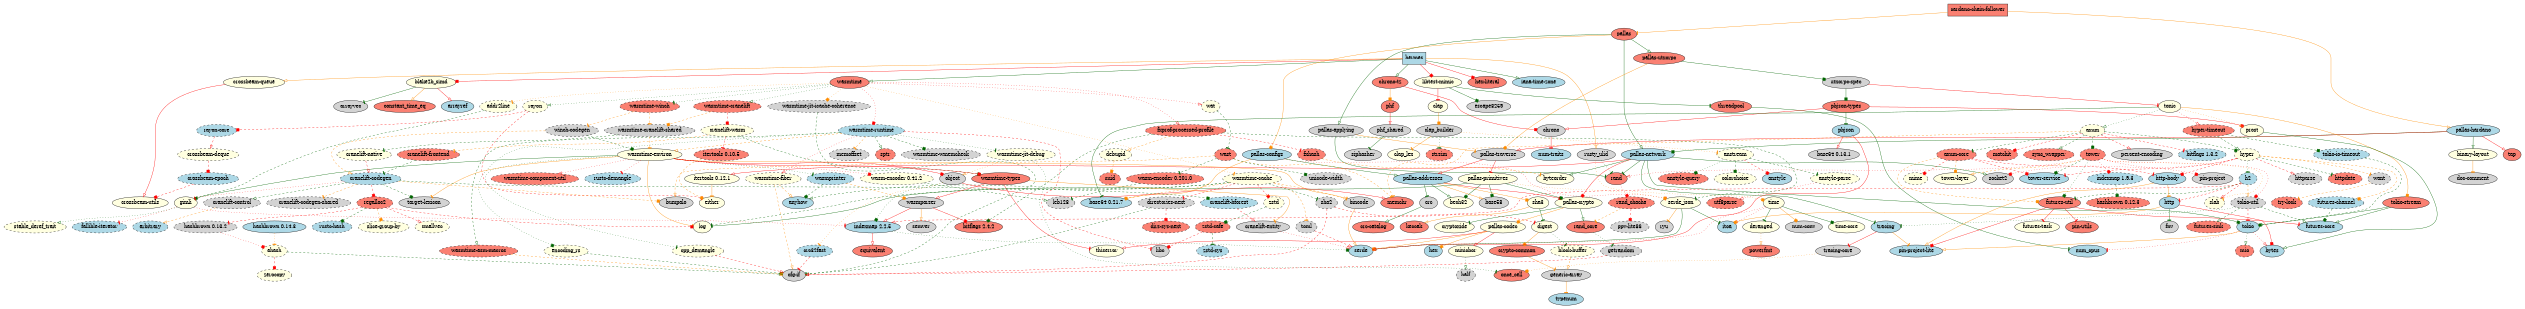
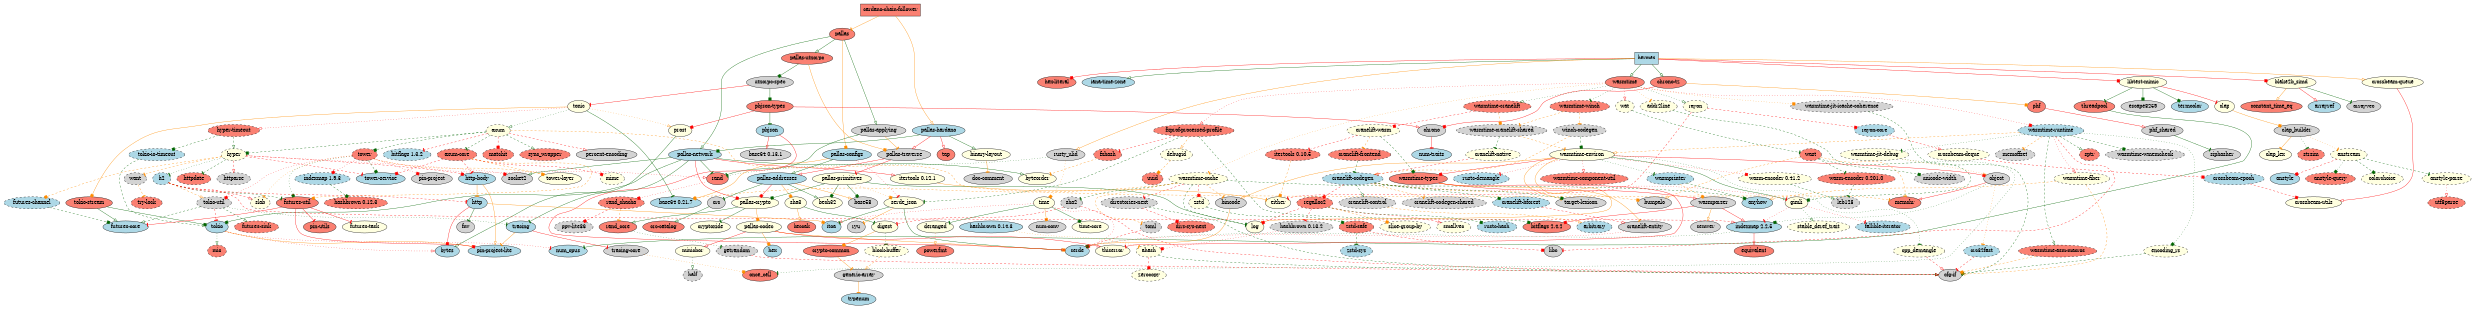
none -> (2190, 106)
